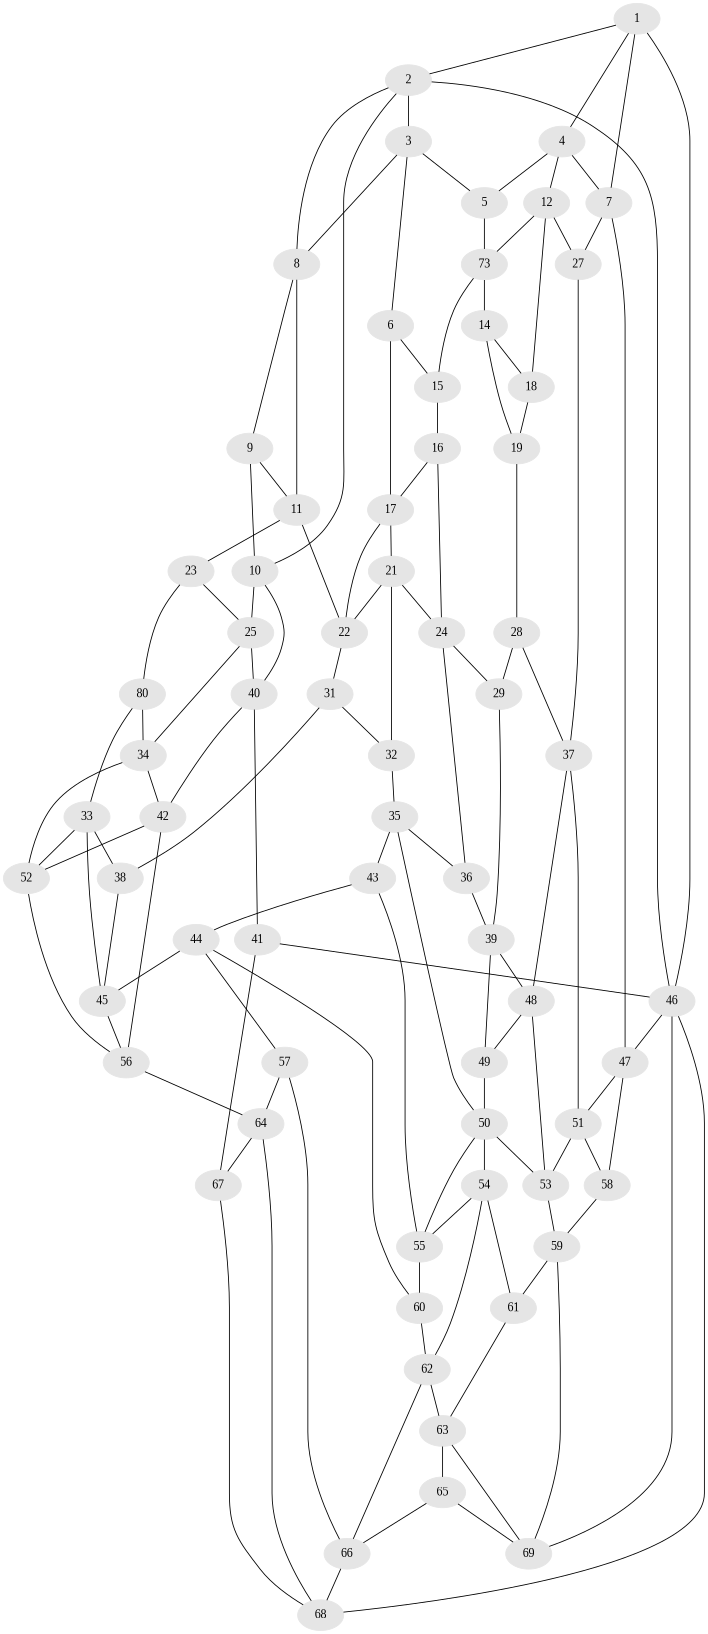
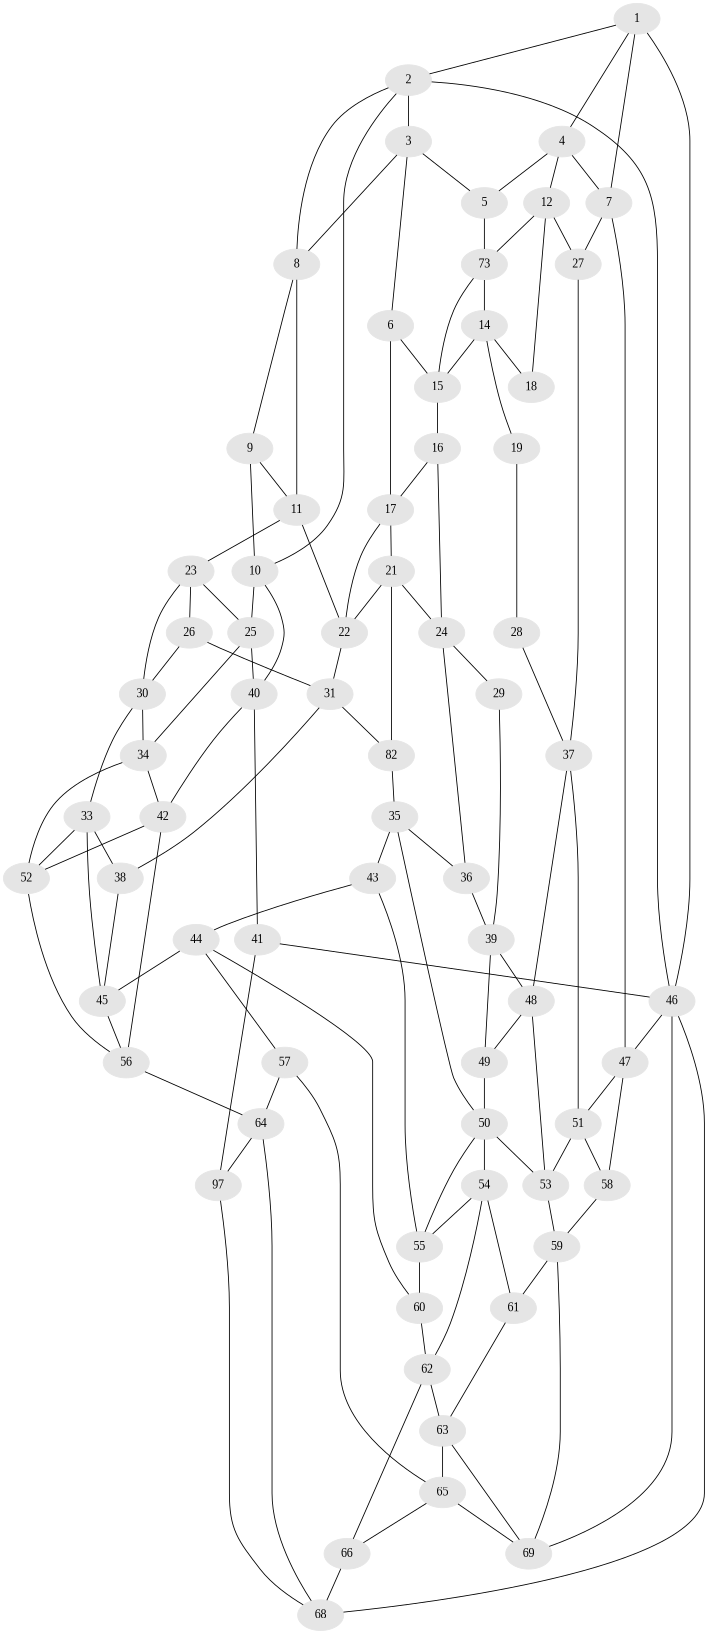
none -> (461, 356)
(524, 418) -> none
none -> (189, 633)
(508, 664) -> none
(142, 694) -> (142, 694)
(391, 756) -> (391, 756)
(218, 1185) -> (218, 1185)
(308, 1310) -> (340, 1291)
